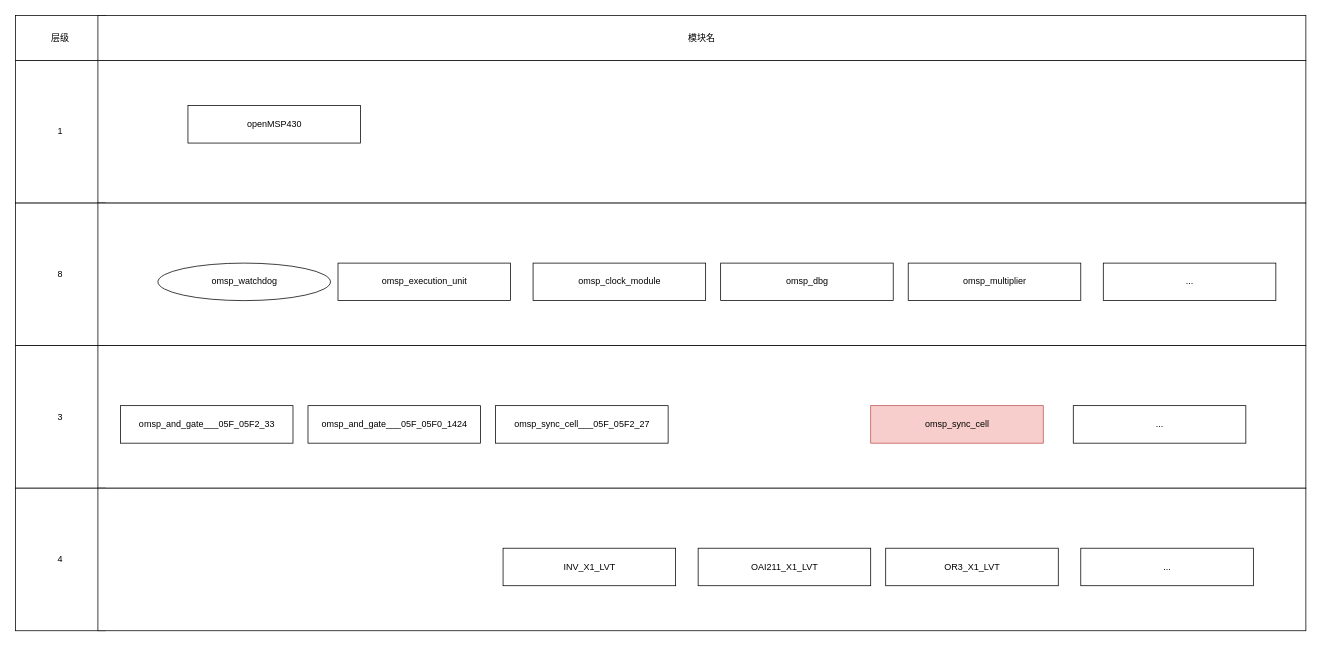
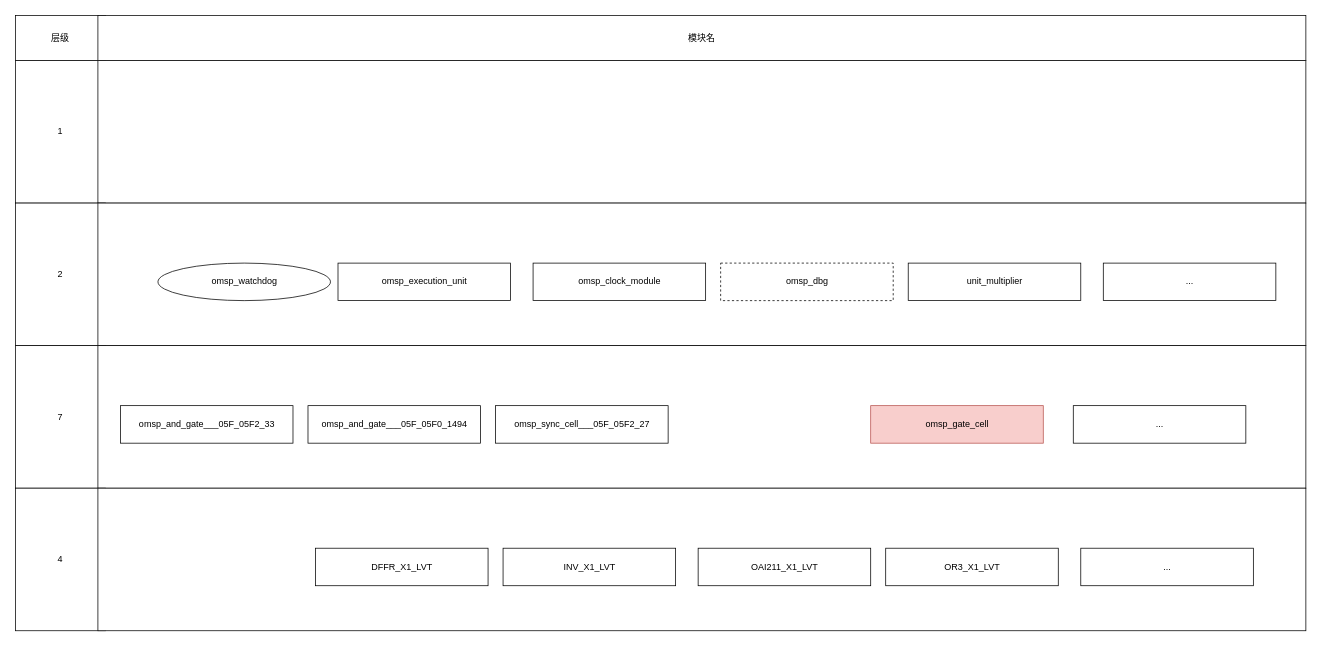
(274, 124) -> none
(60, 274) -> (60, 274)
(807, 282) -> (807, 282)
(995, 282) -> (995, 282)
(60, 417) -> (60, 417)
(395, 424) -> (395, 424)
(957, 424) -> (957, 424)
none -> (402, 567)
